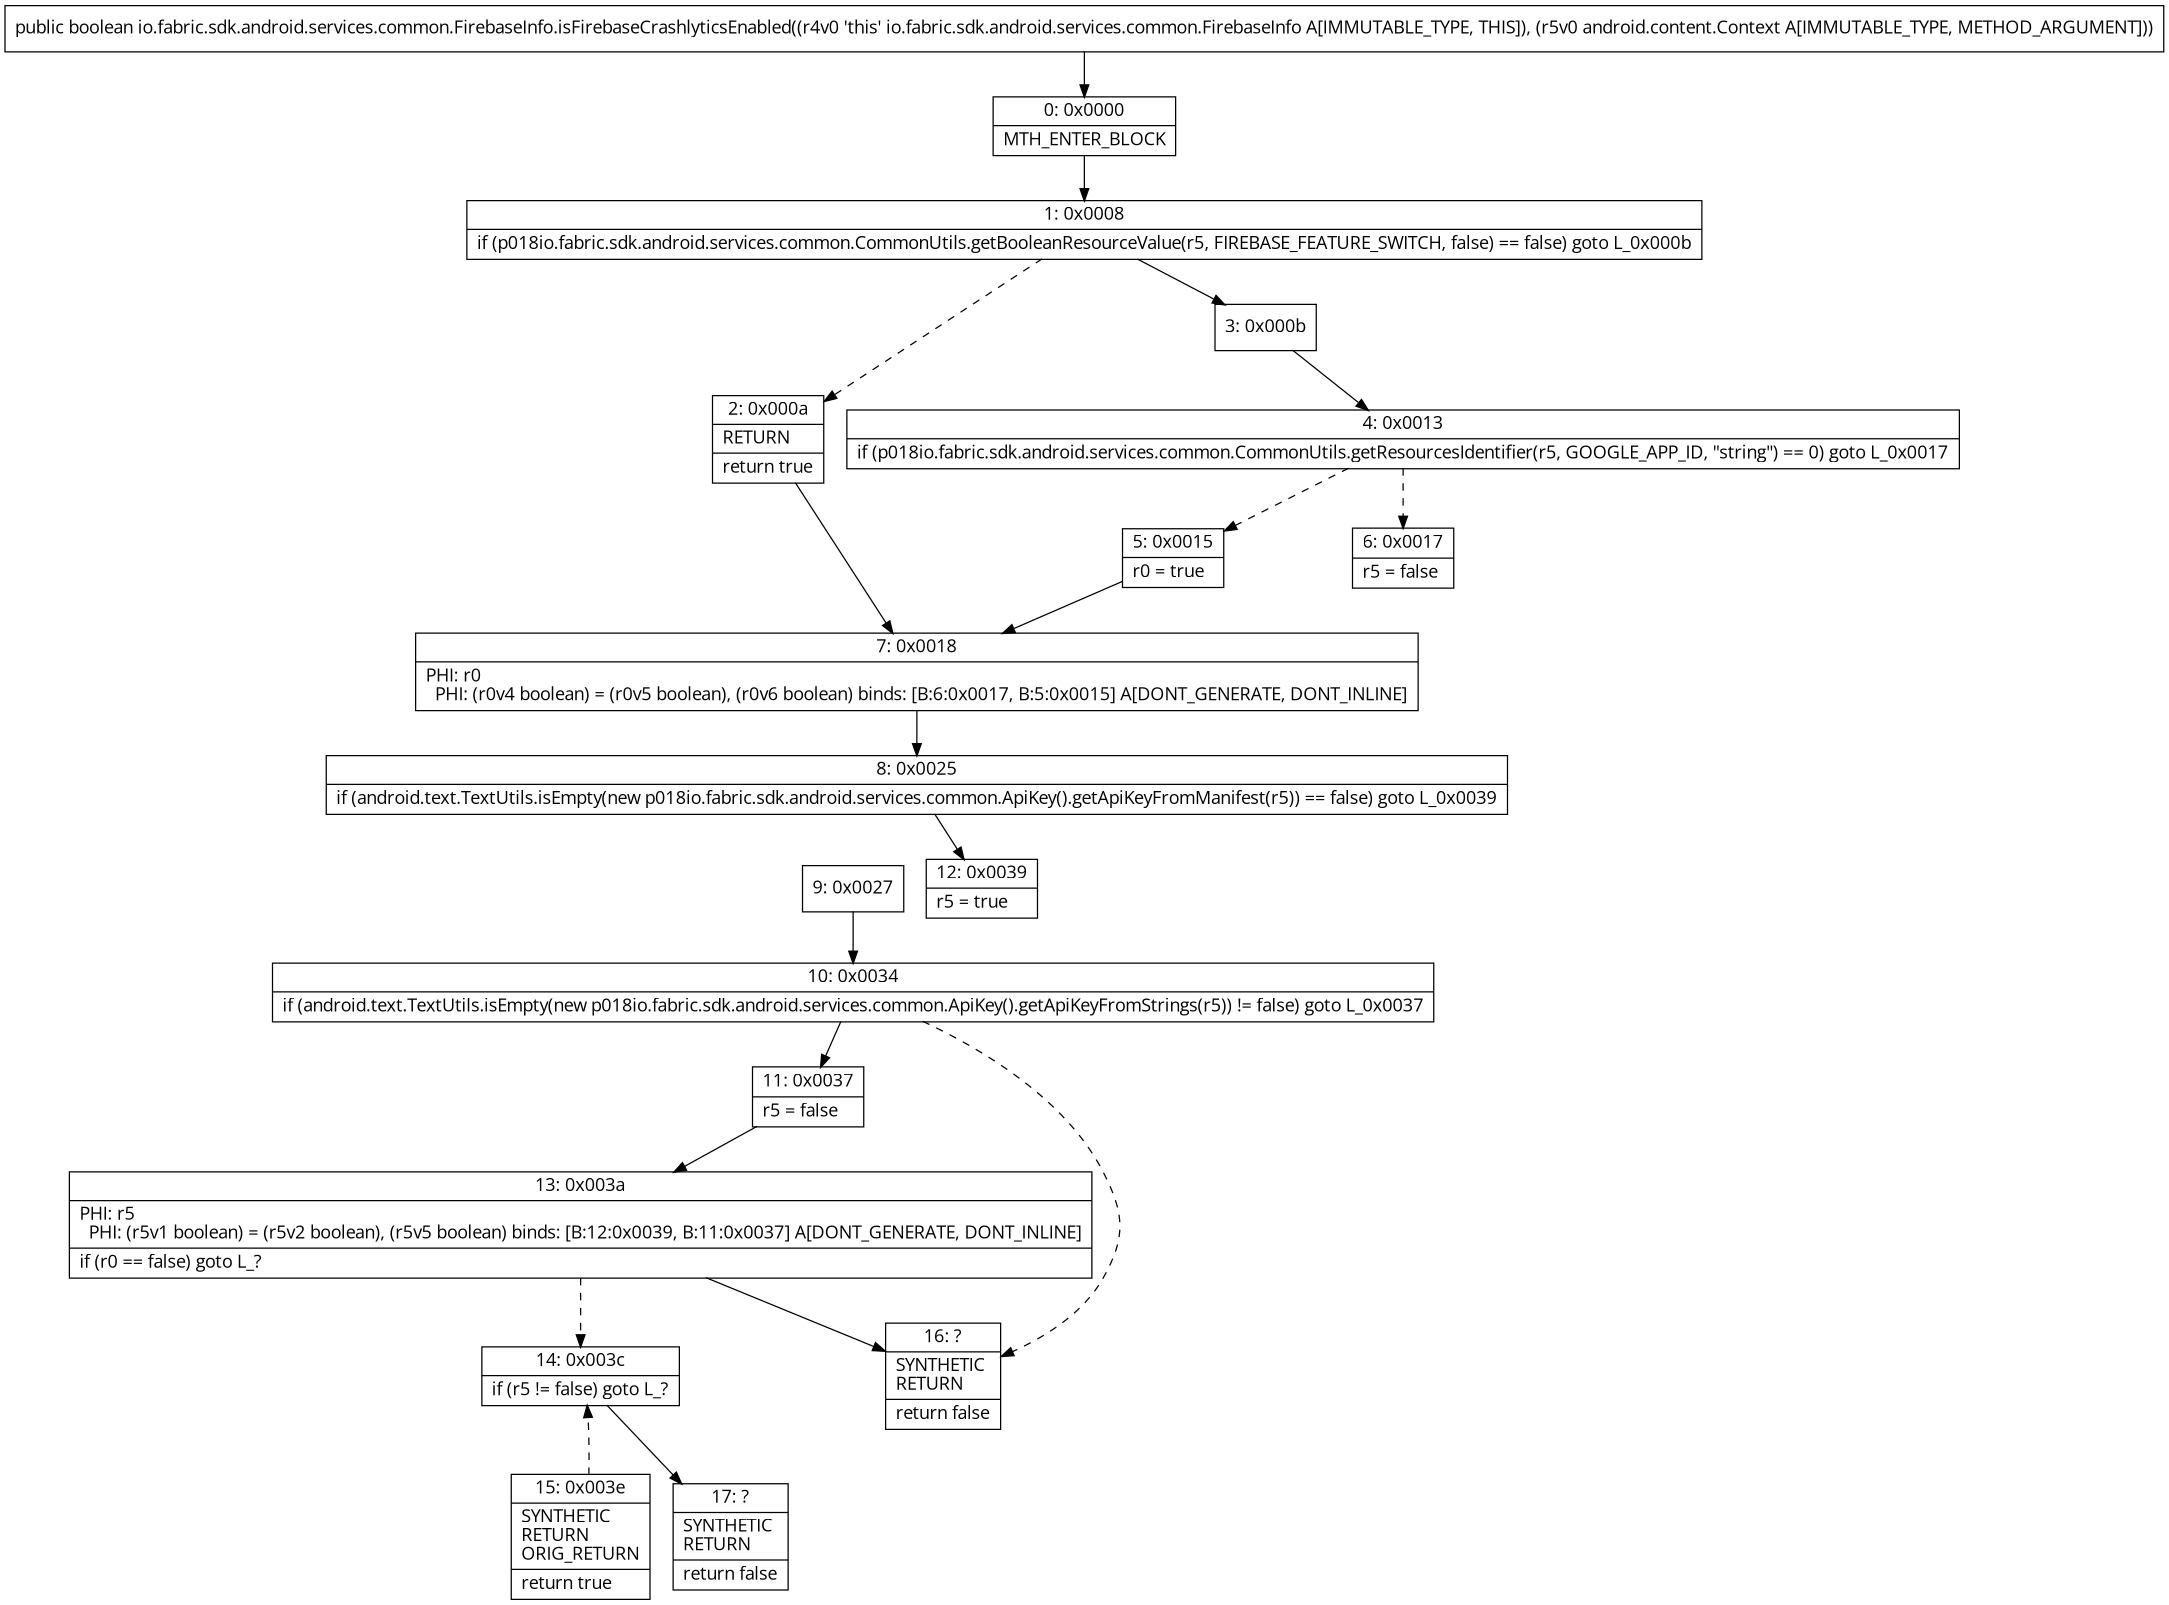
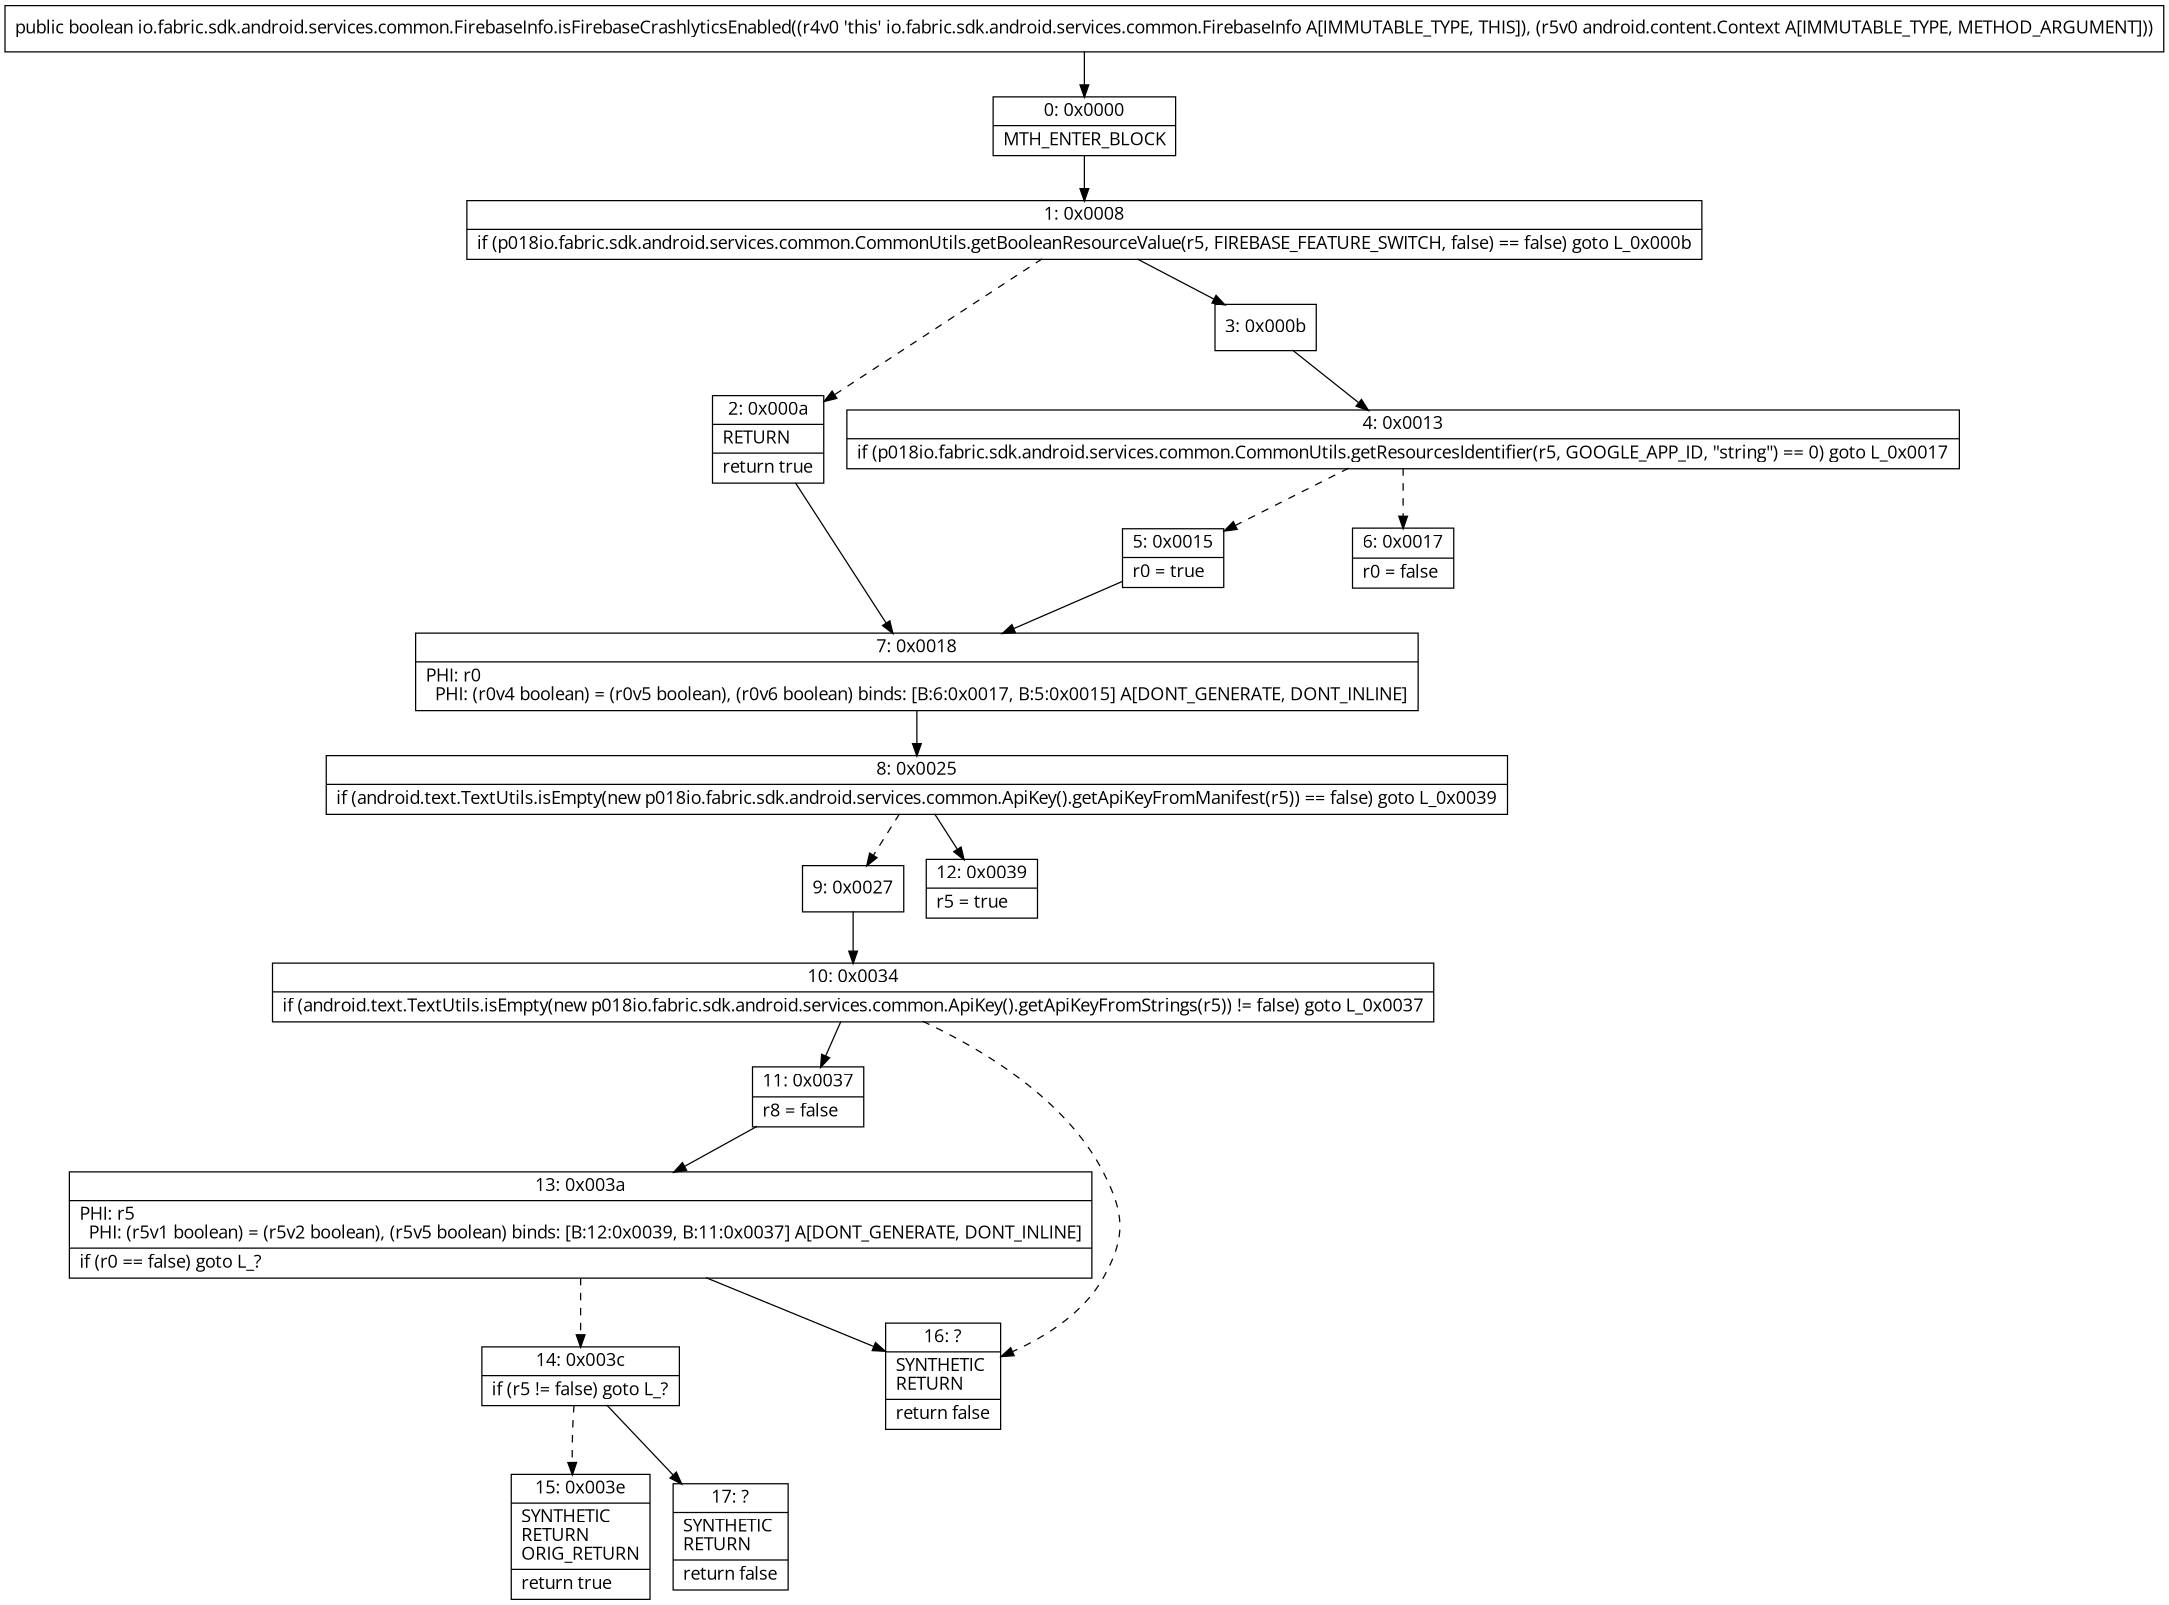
(1401, 572) -> (1401, 572)
none -> (886, 835)
(801, 1111) -> (801, 1111)
(589, 1446) -> (573, 1434)
